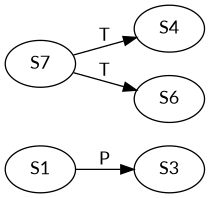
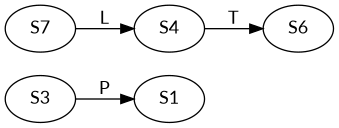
(105, 36) -> (105, 19)
(99, 80) -> (227, 29)
(98, 169) -> (98, 99)
